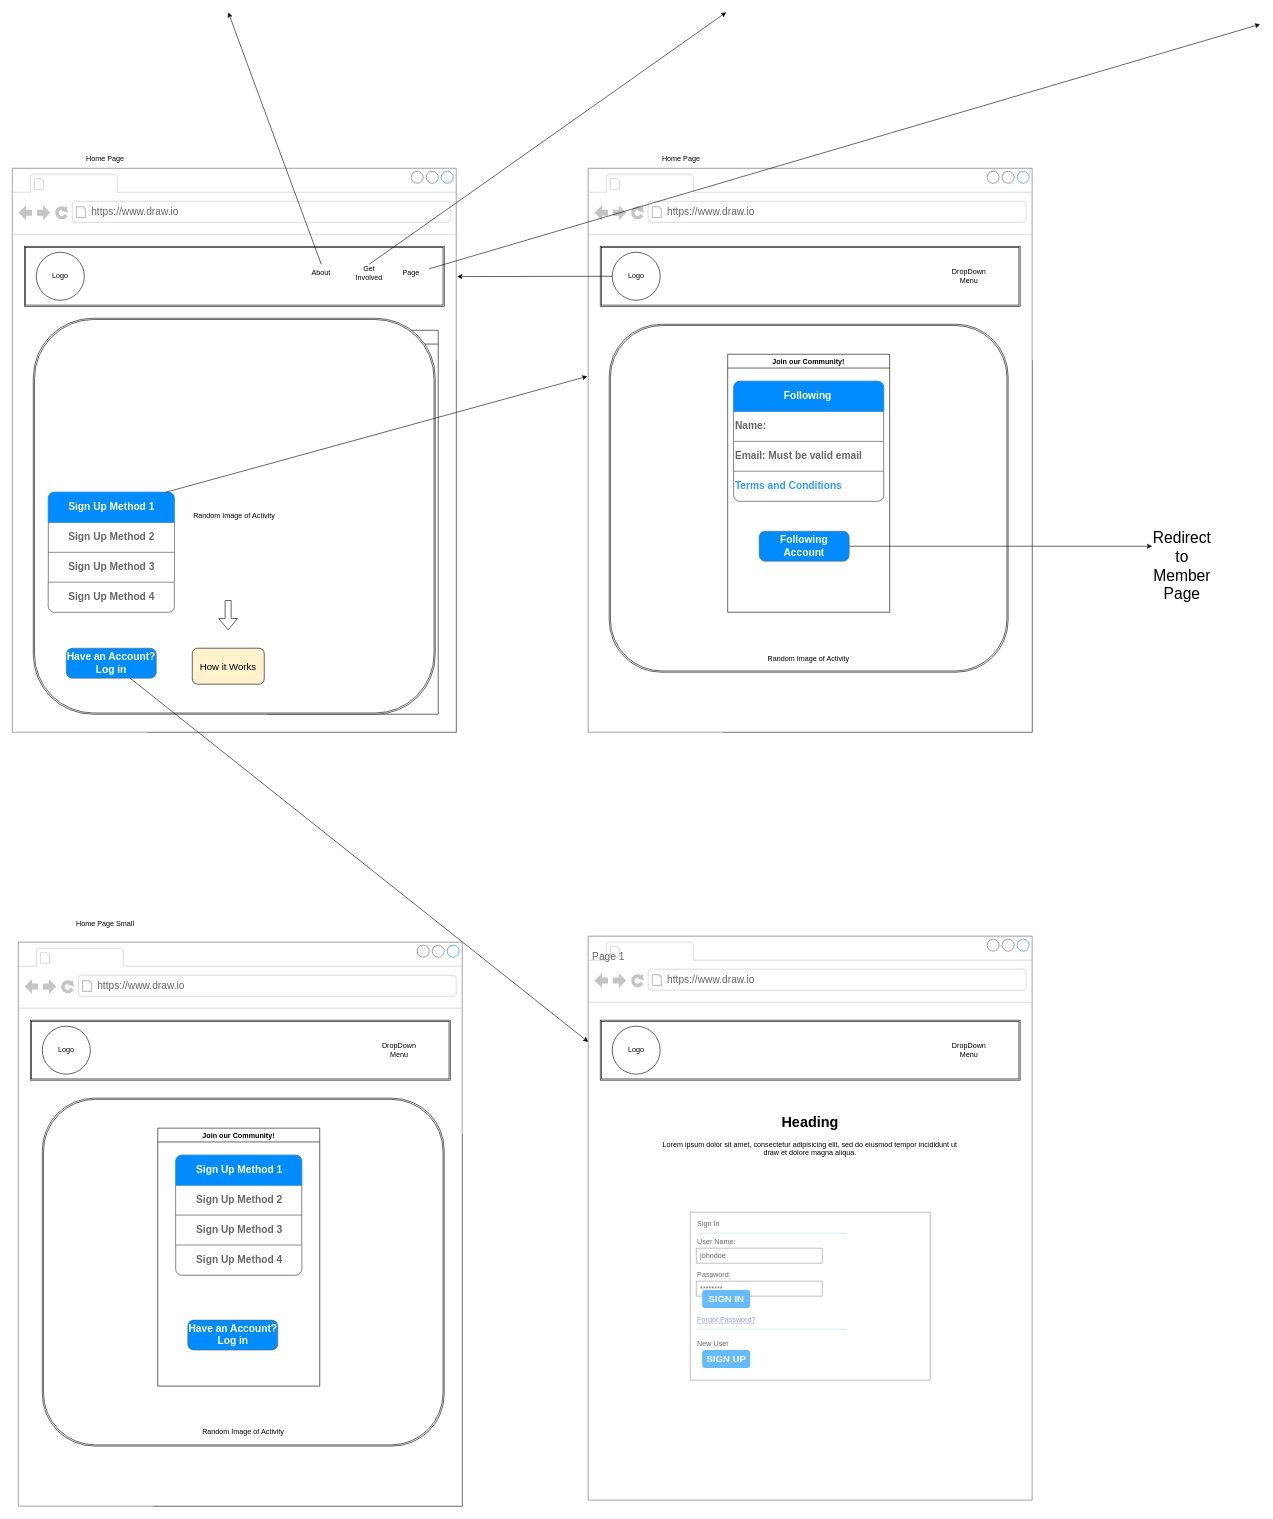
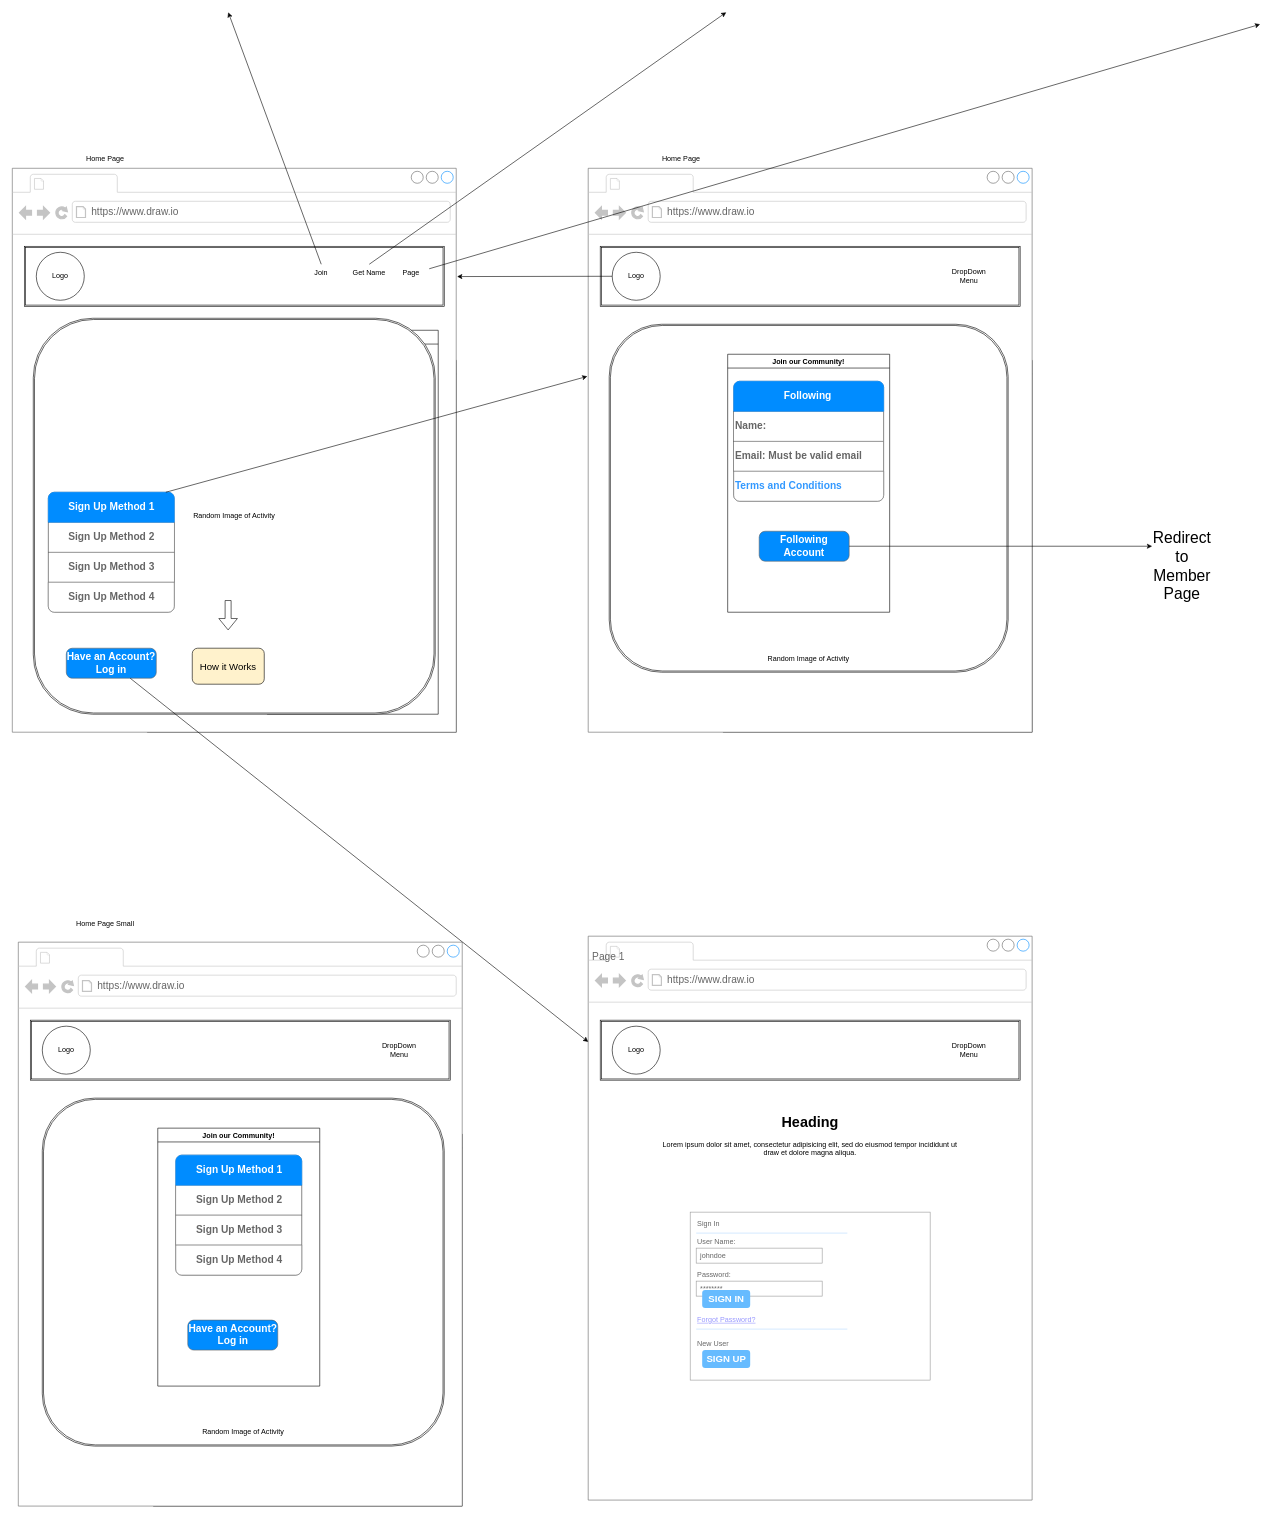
(321, 273) -> (321, 273)
(369, 273) -> (369, 273)
